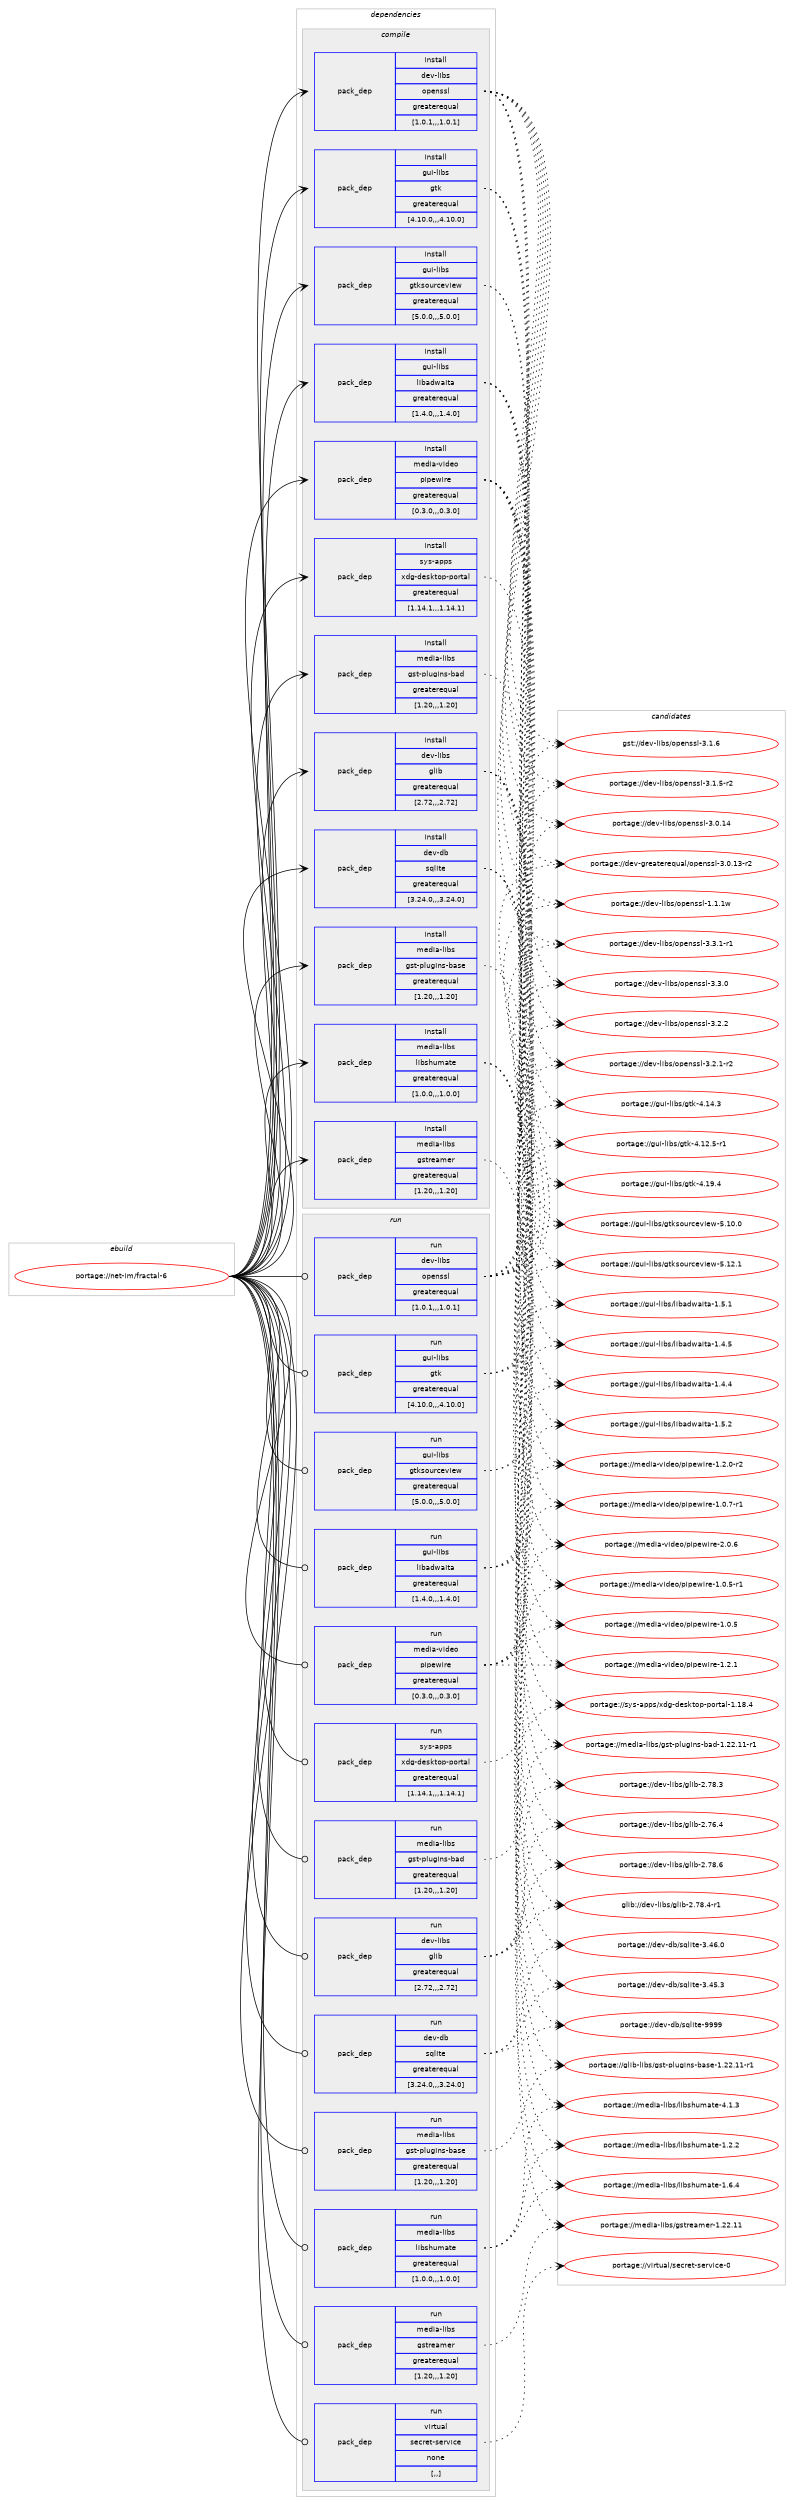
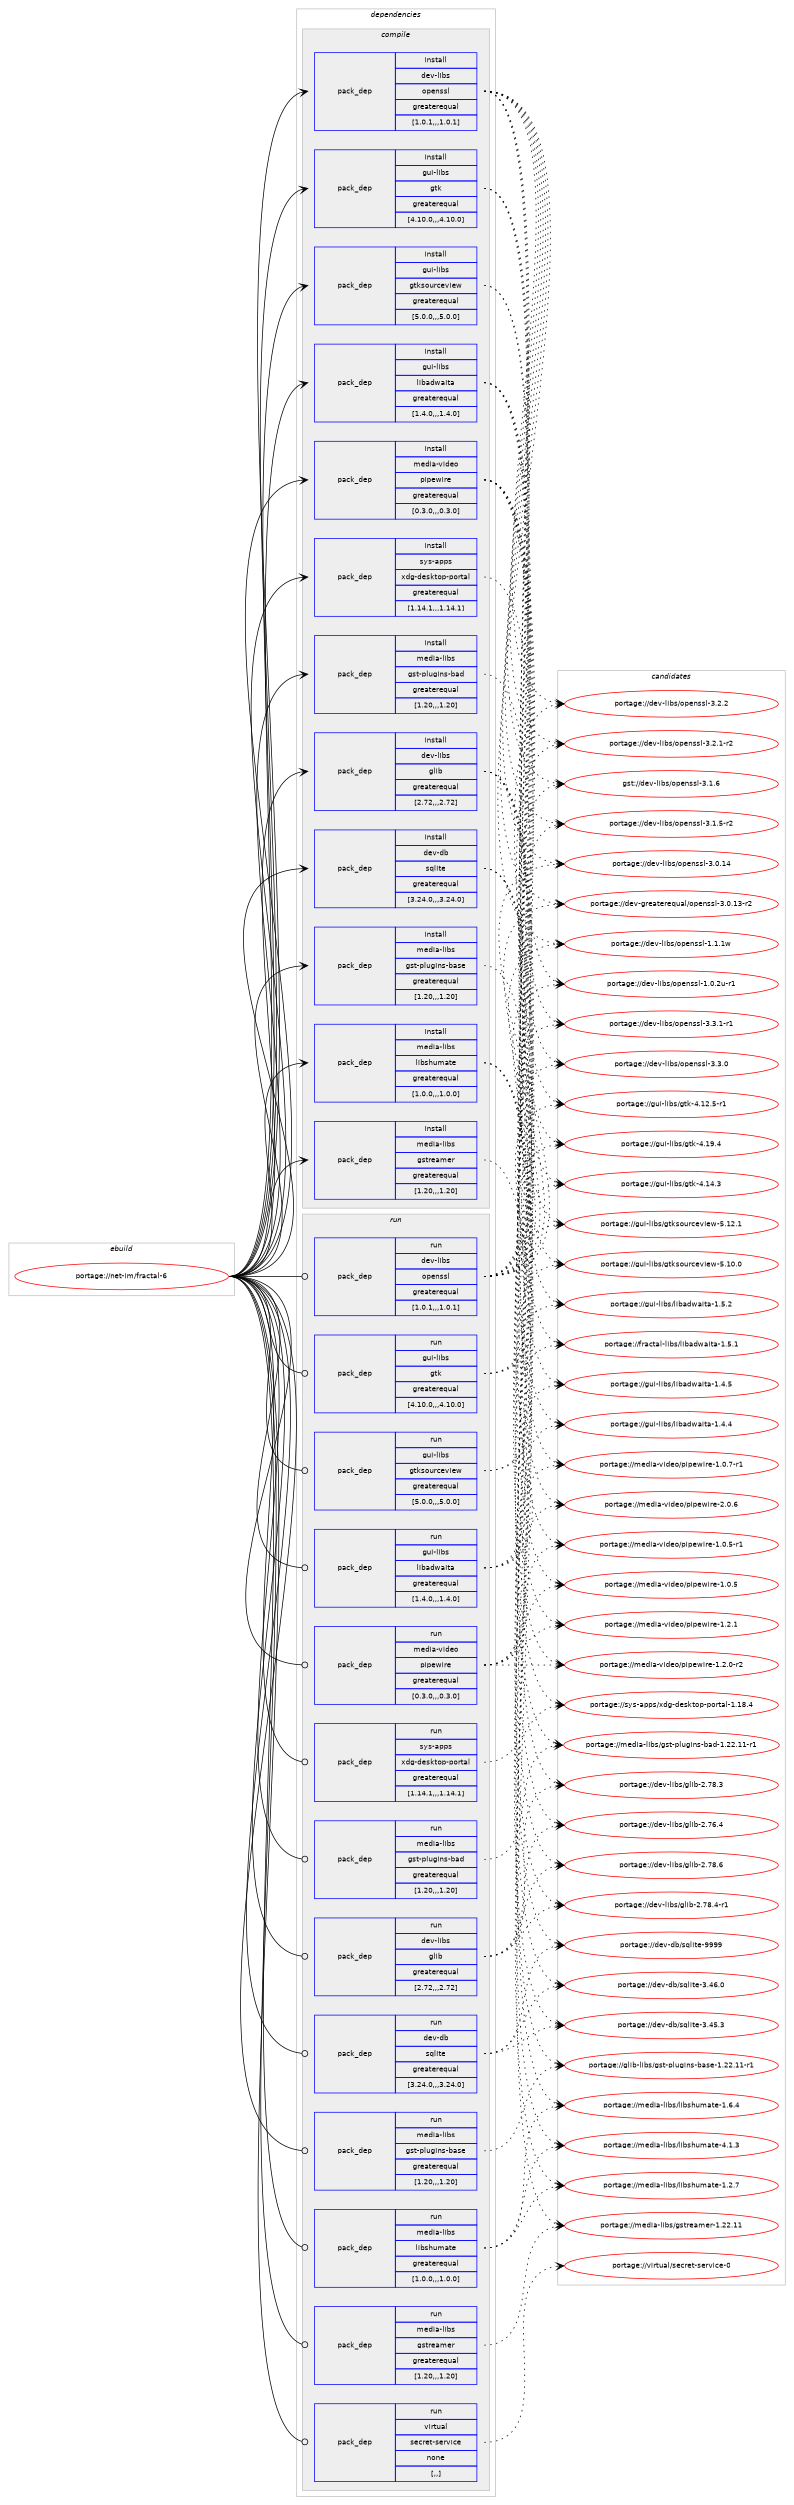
none -> (672, 984)
(672, 1305) -> (672, 1345)
(672, 1905) -> (672, 1905)
(672, 2146) -> (672, 2186)
